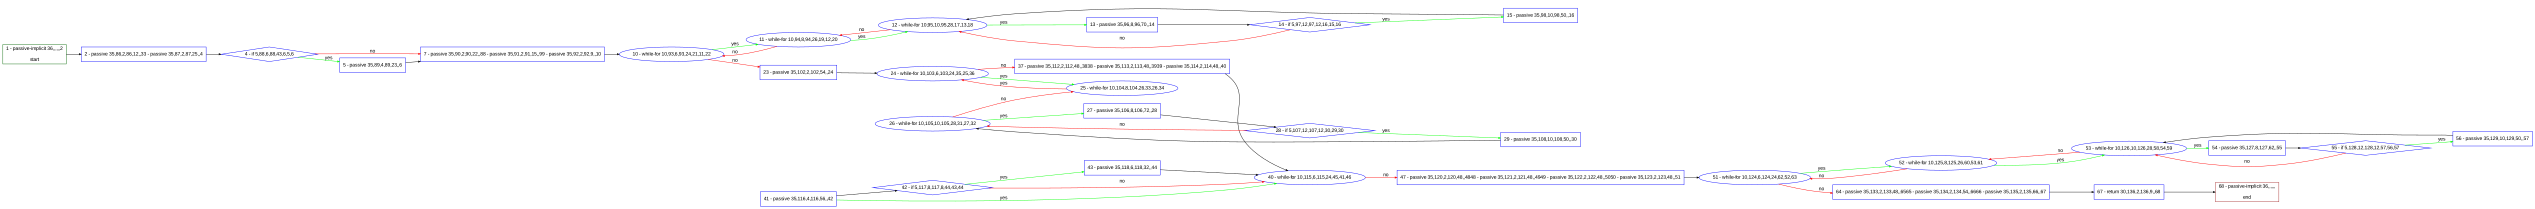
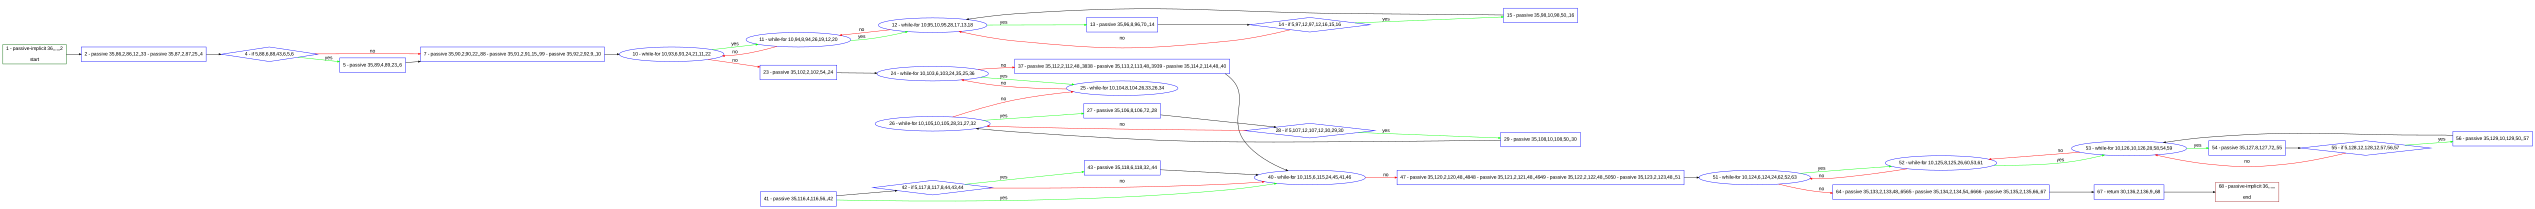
(1004, 83) -> (1004, 83)
(2247, 148) -> (2247, 148)
